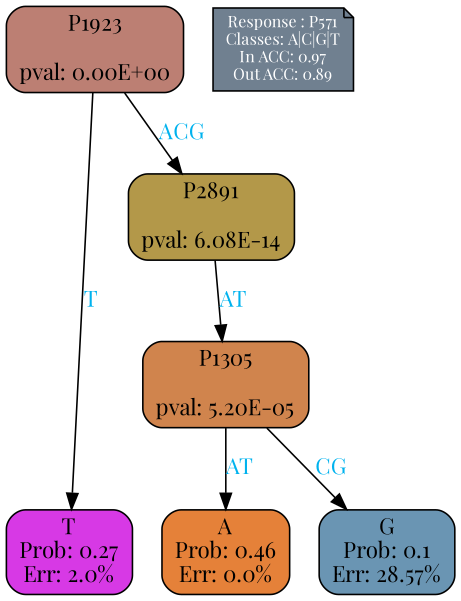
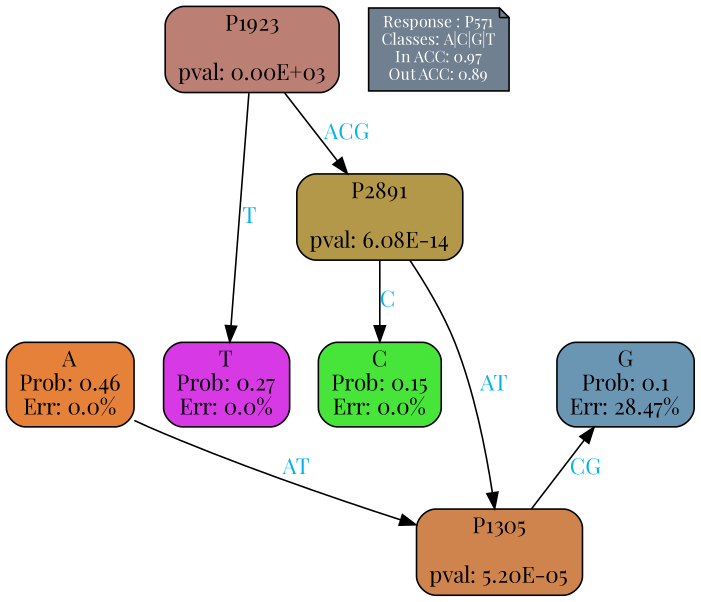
(95, 49) -> (252, 49)
none -> (380, 385)
(226, 460) -> (266, 474)
(69, 552) -> (227, 385)
(387, 552) -> (626, 385)
